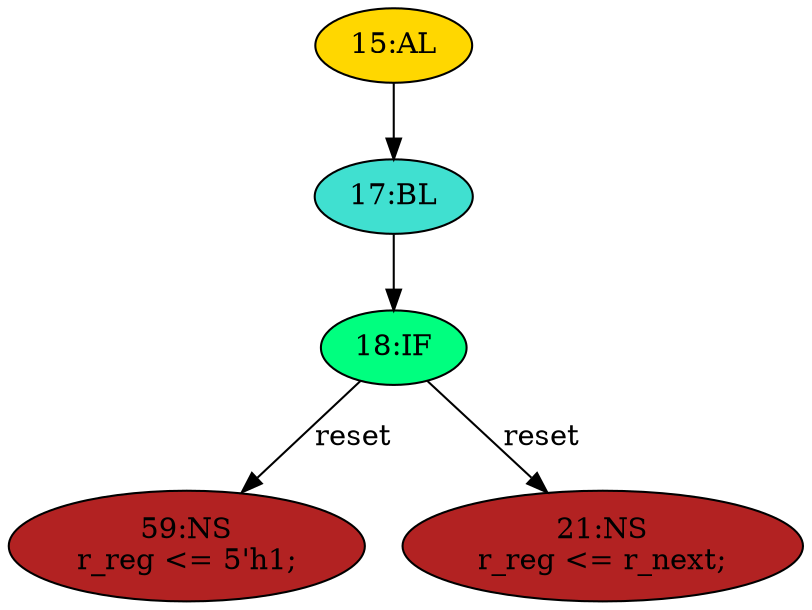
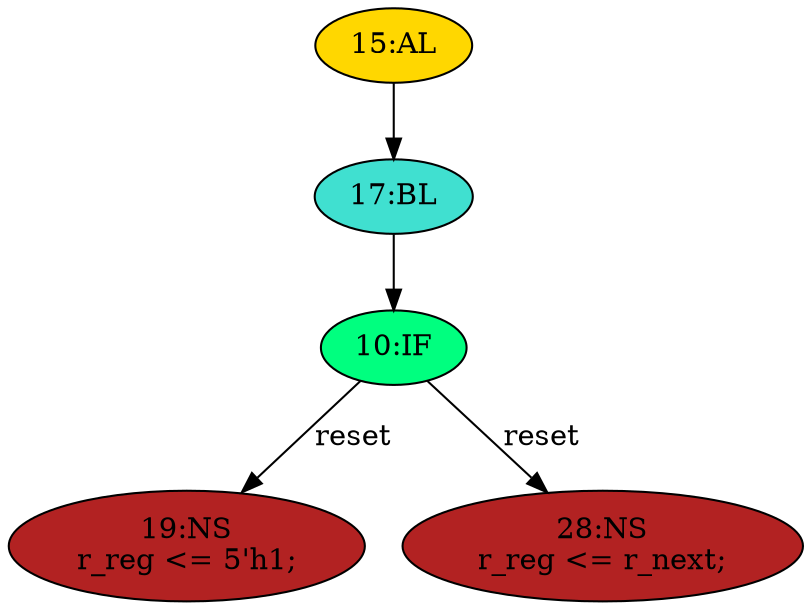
(394, 348) -> (394, 348)
(187, 546) -> (187, 546)
(603, 546) -> (603, 546)
